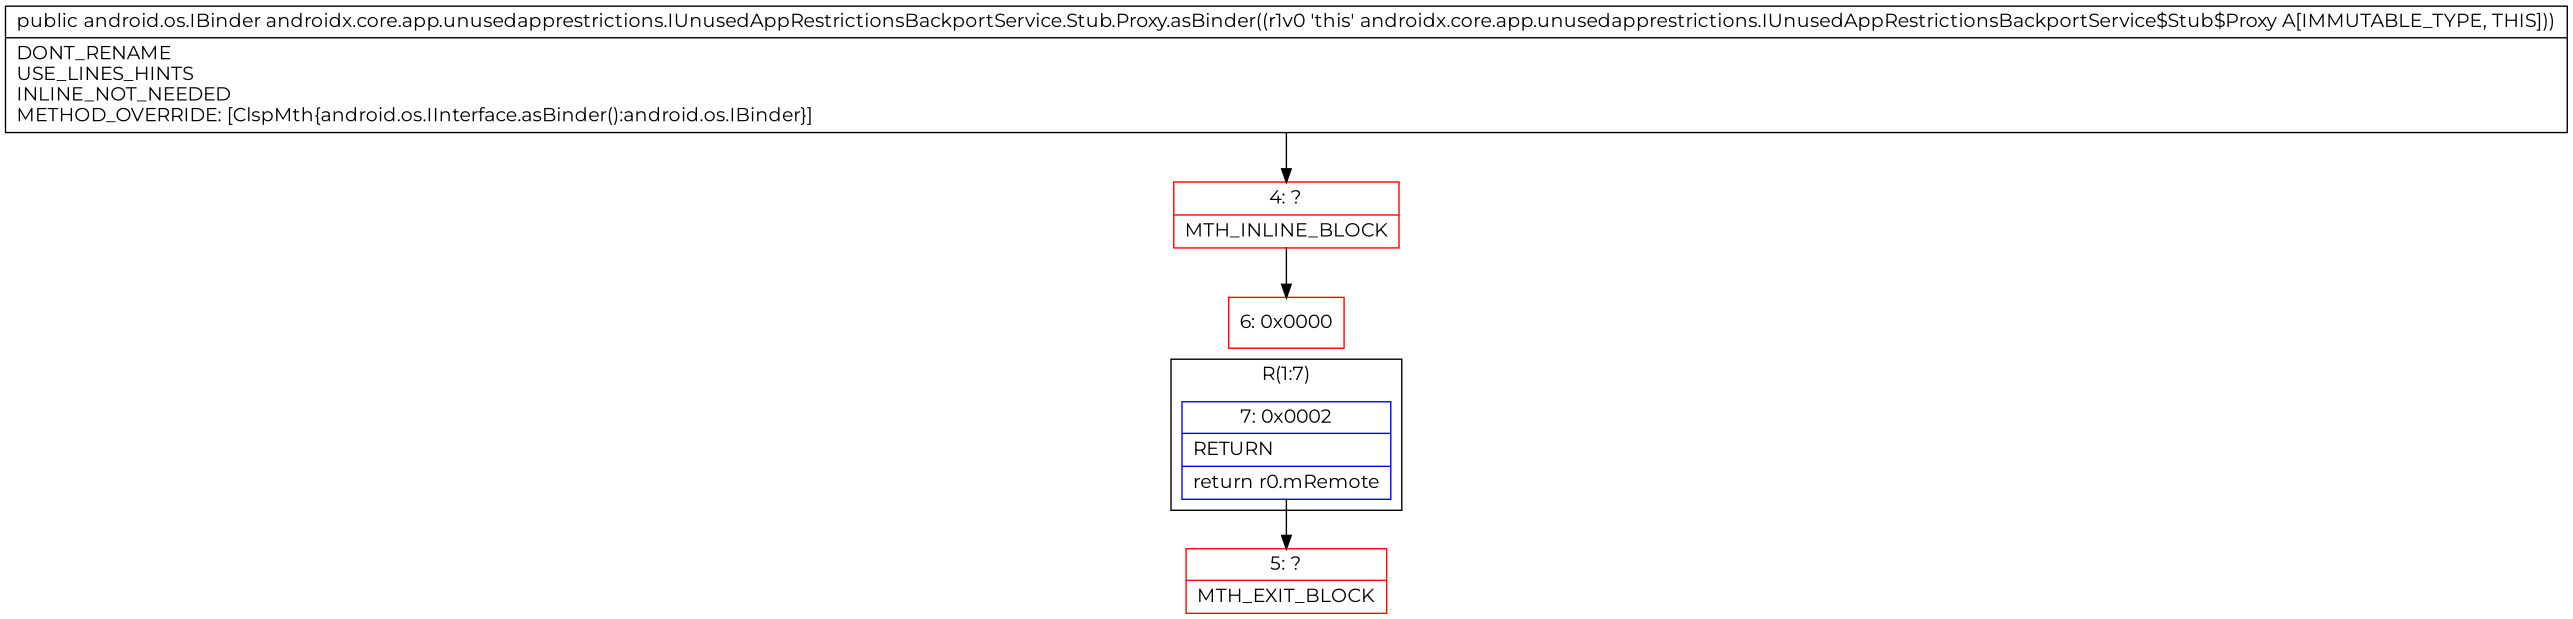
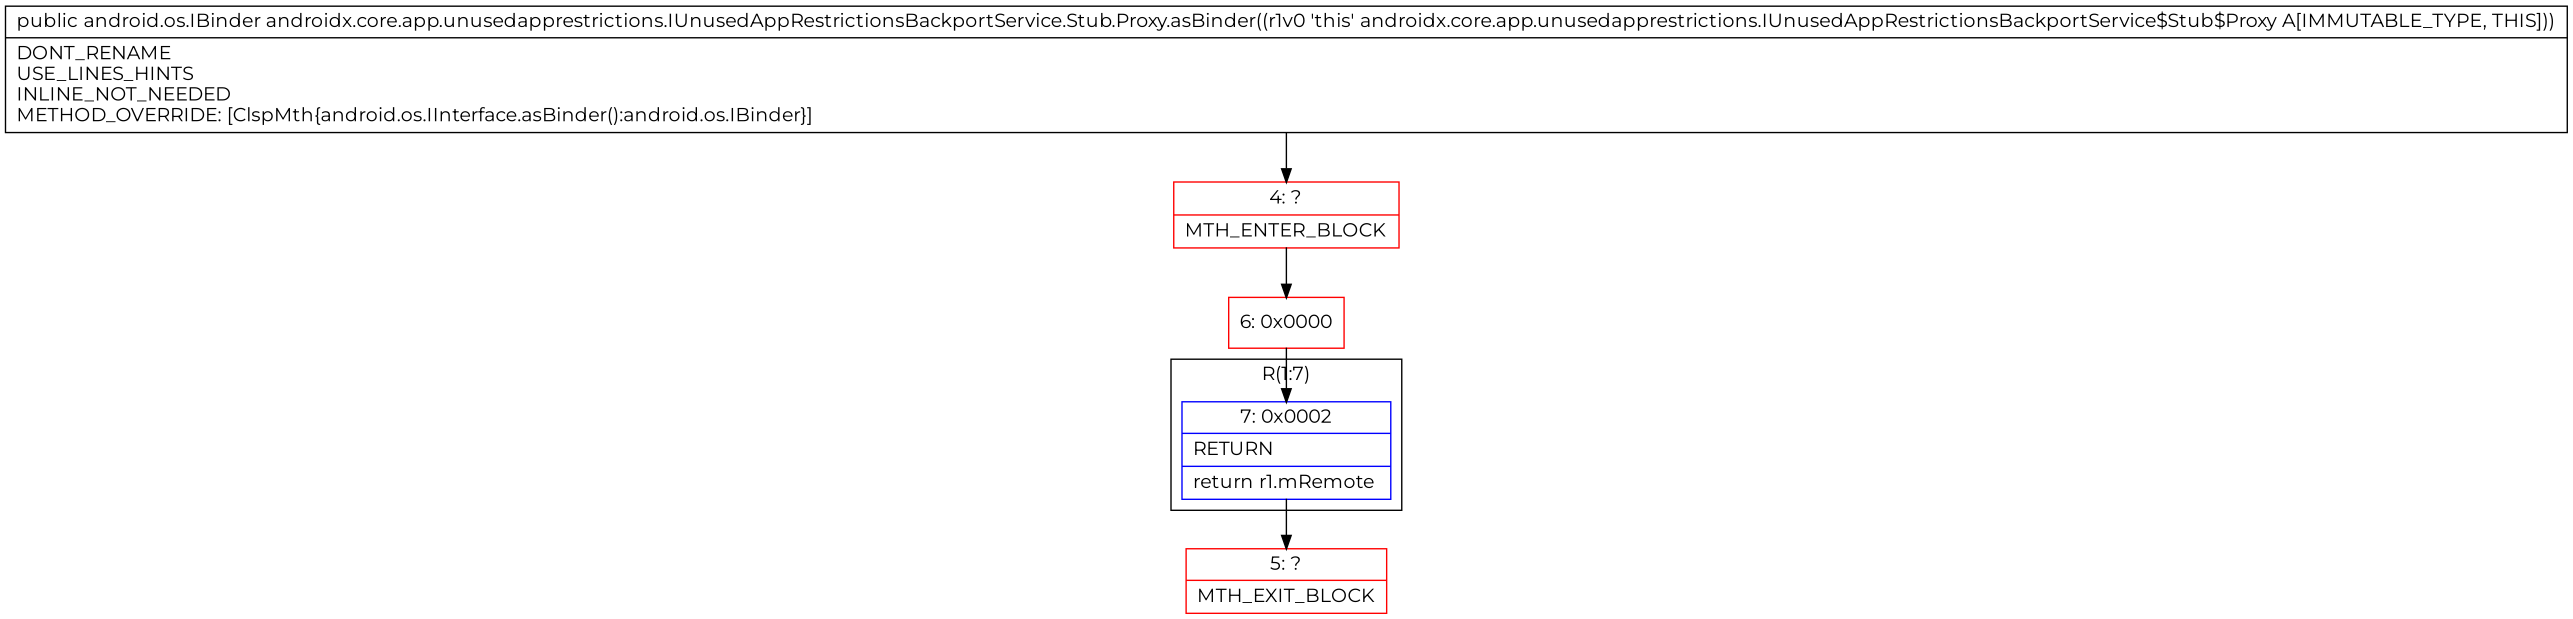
(1286, 231) -> (1286, 231)
none -> (1286, 368)
(1286, 482) -> (1284, 482)
